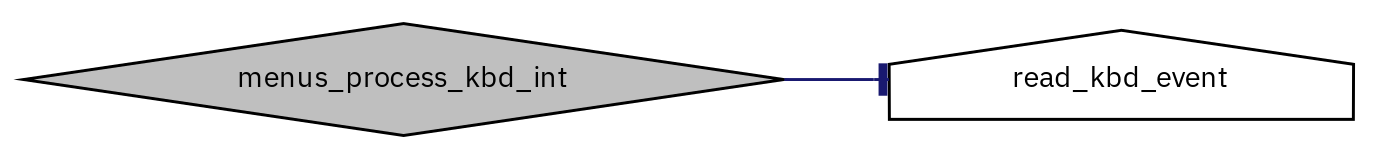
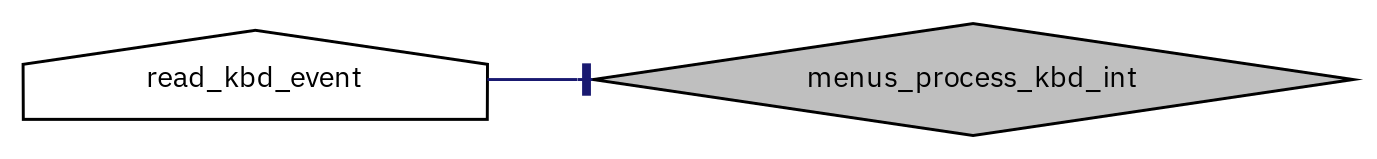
(829, 80) -> (532, 80)
